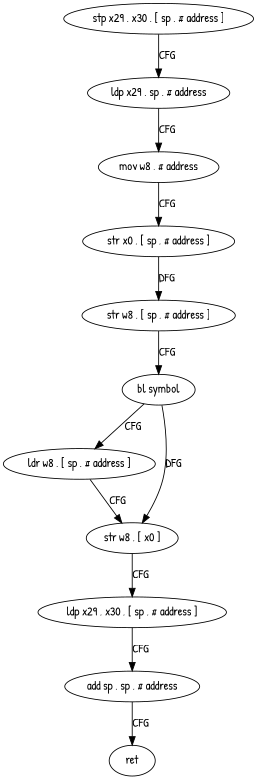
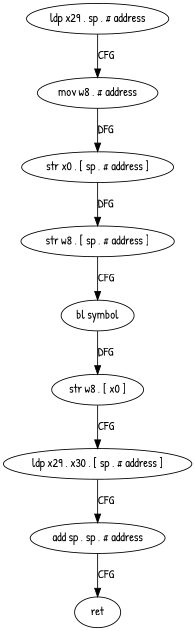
(159, 19) -> none
(167, 204) -> (106, 130)
(79, 464) -> none
